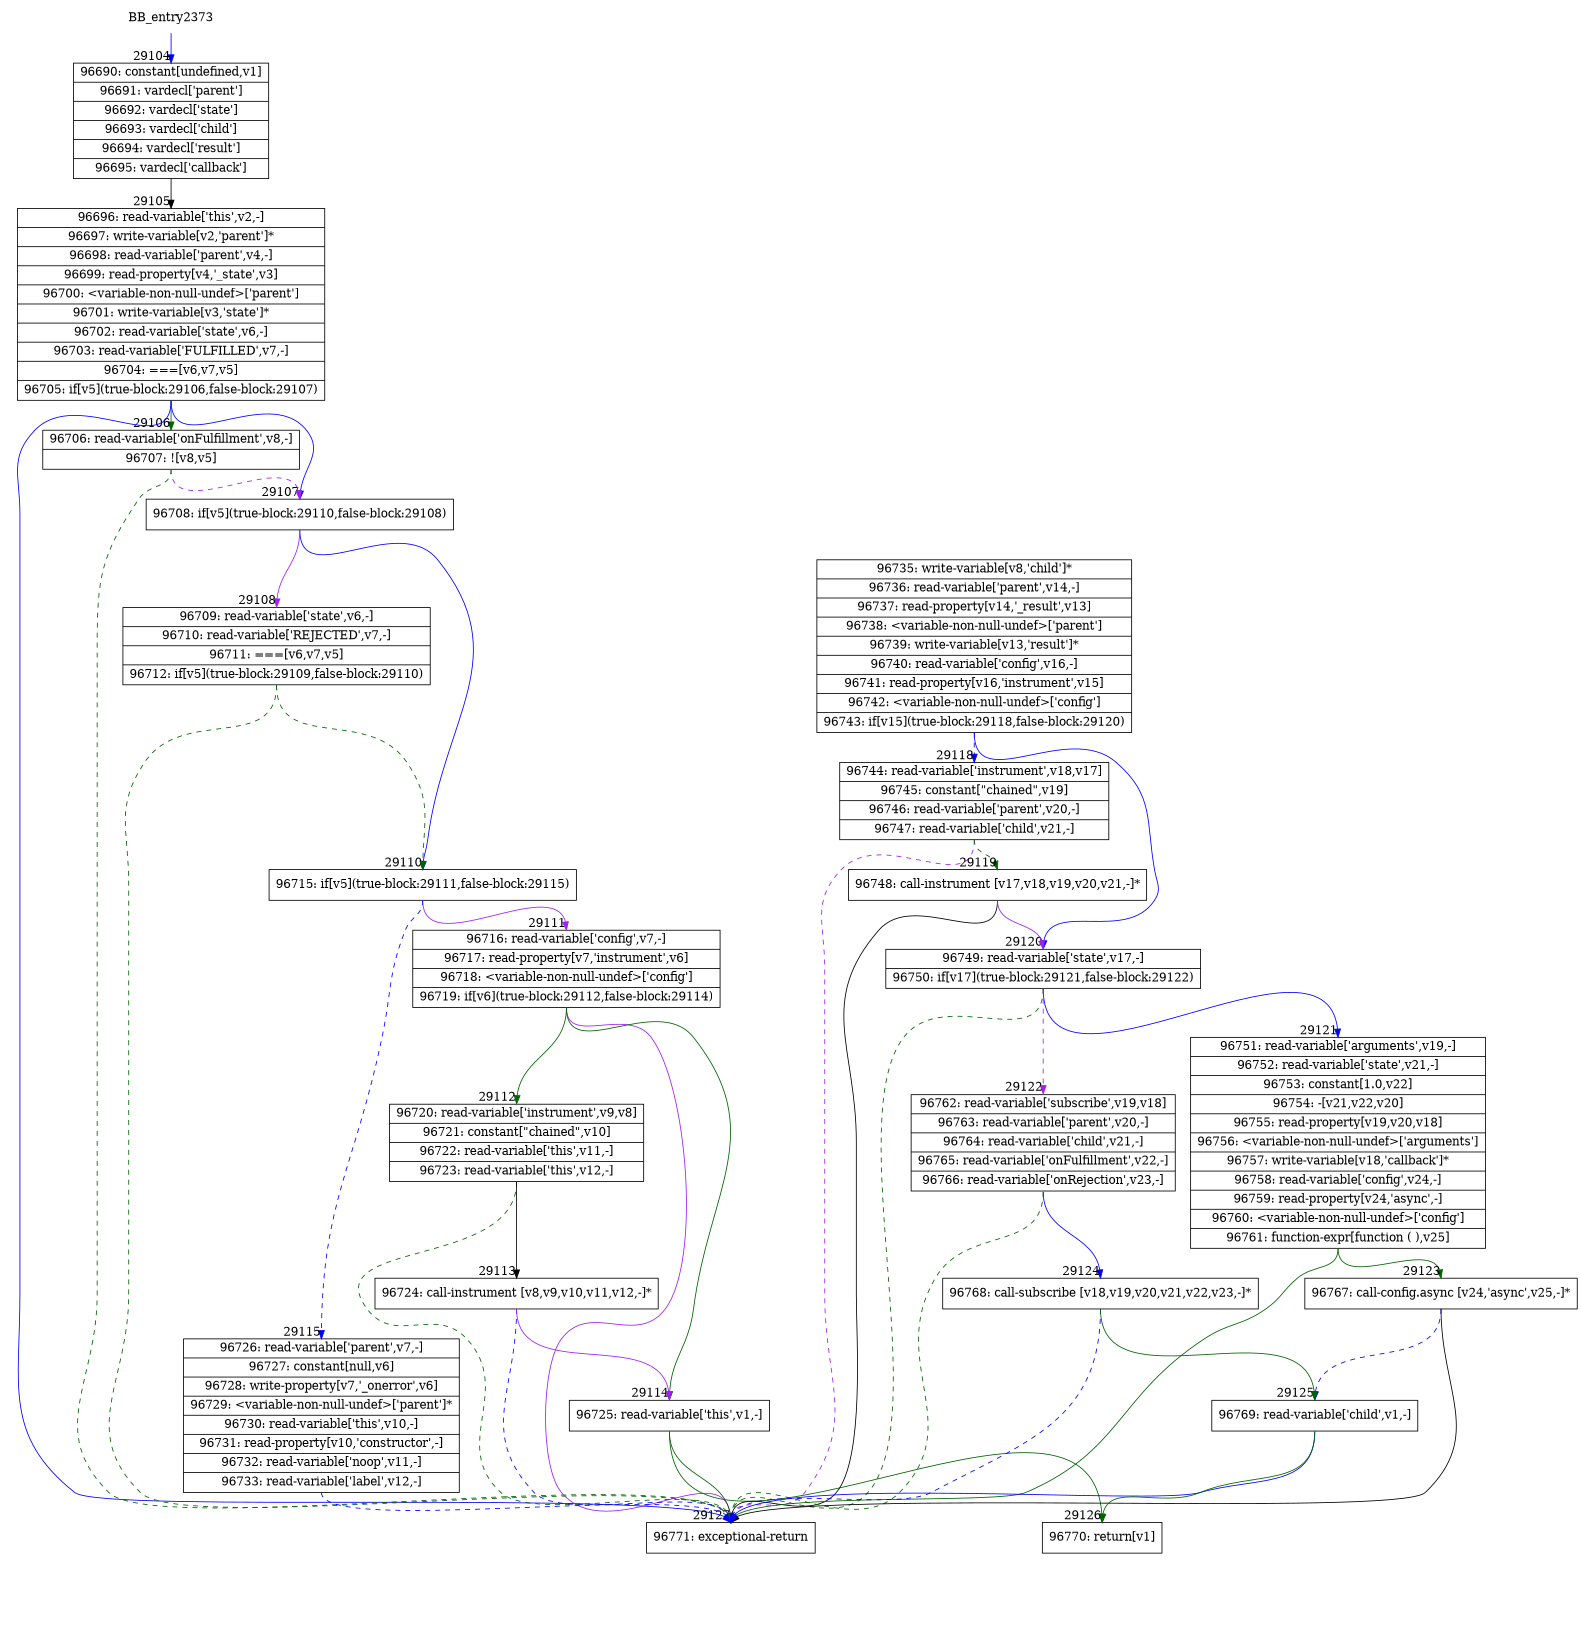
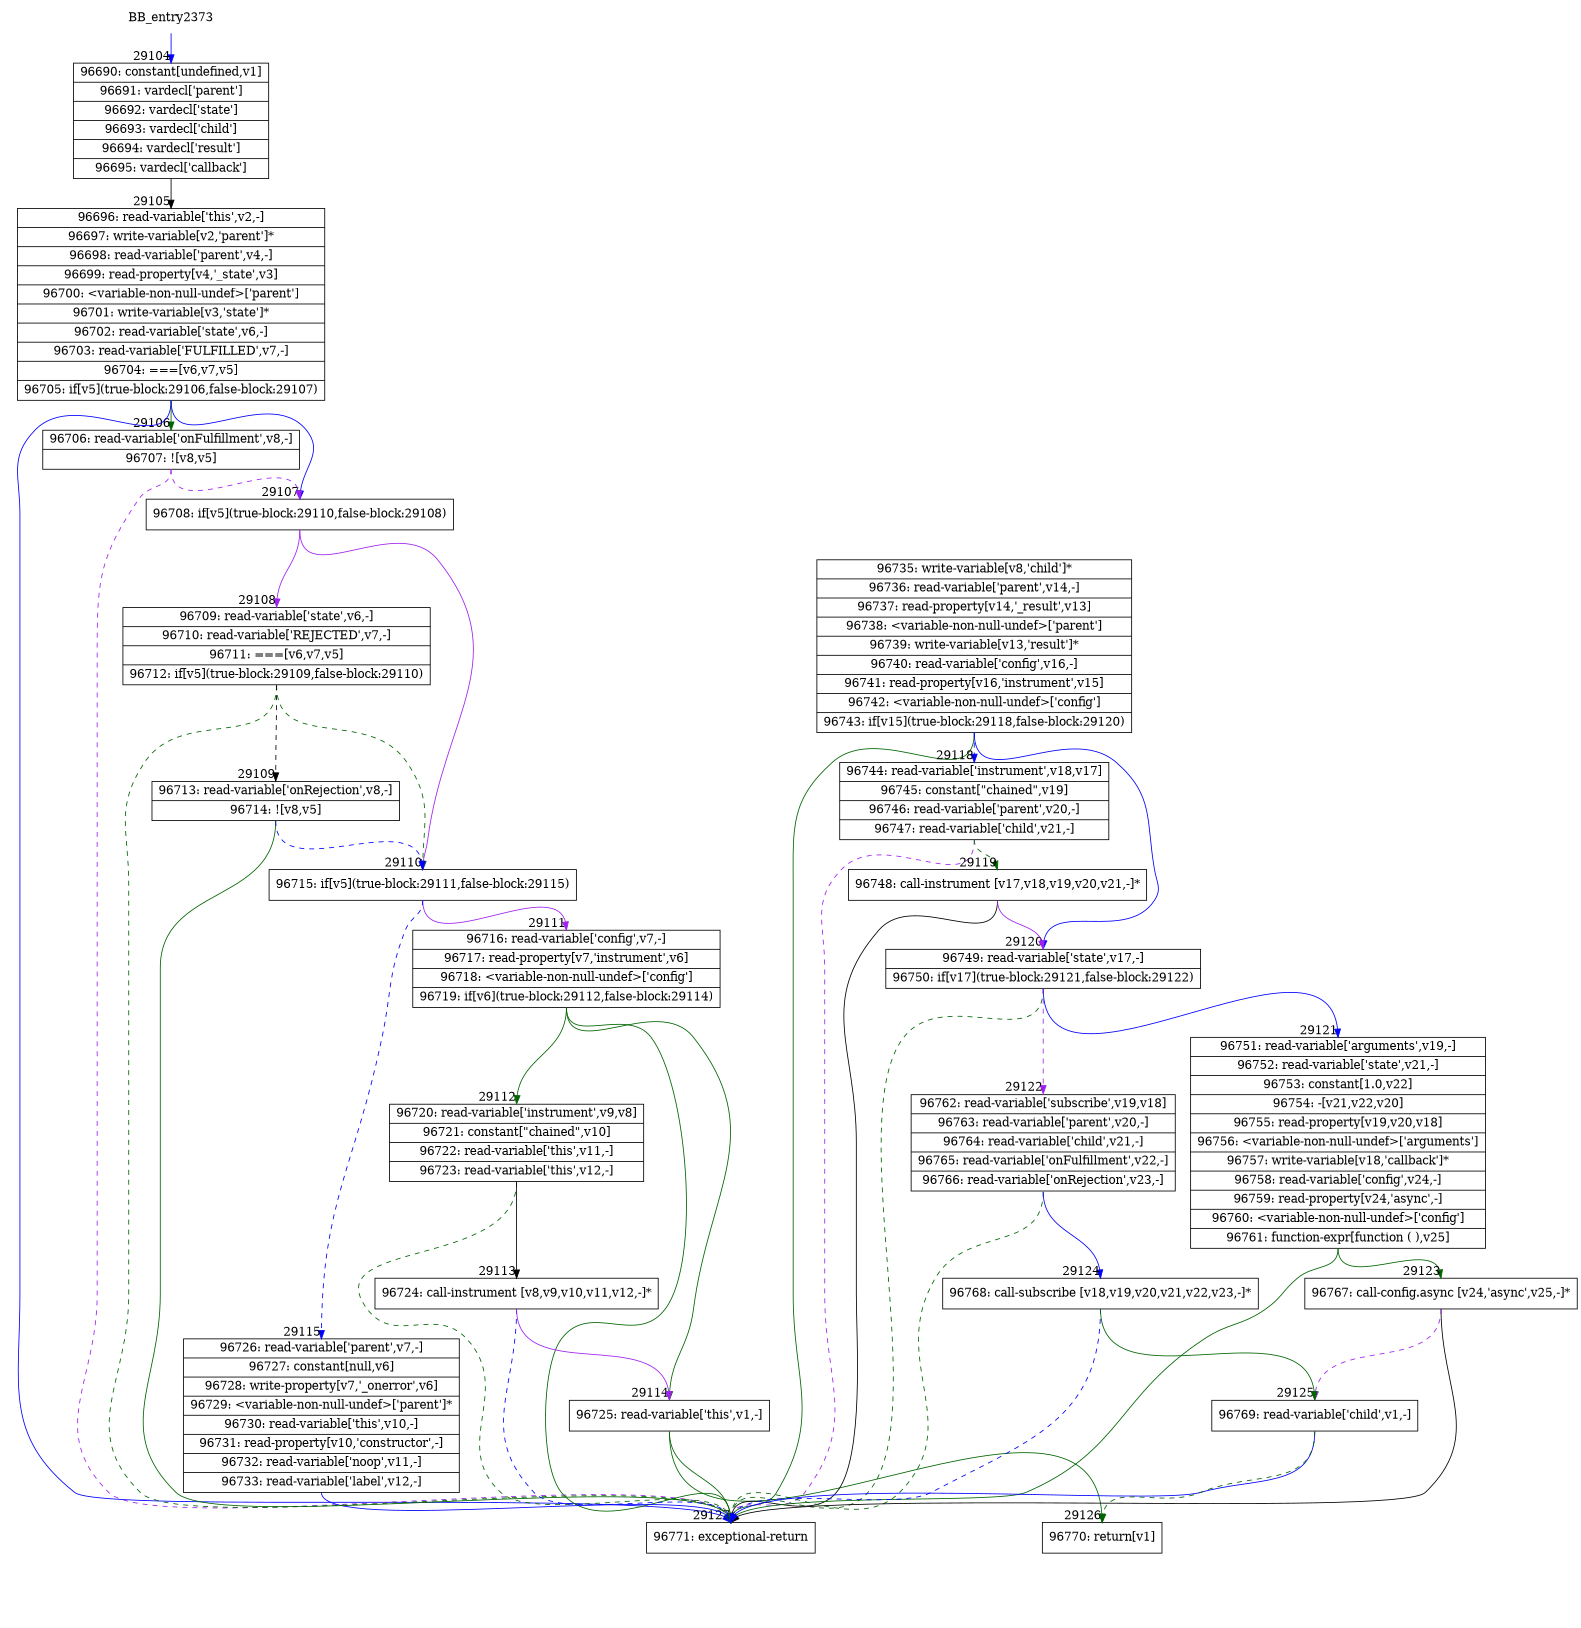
(472, 630) -> (472, 630)
none -> (276, 801)
none -> (793, 1068)
(97, 1285) -> (97, 1285)
(631, 1325) -> (631, 1325)
(1382, 1354) -> (1382, 1354)
(1218, 1487) -> (1218, 1487)
(512, 1508) -> (512, 1508)
